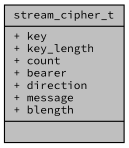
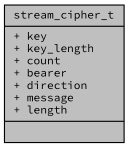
(44, 110) -> (41, 110)
